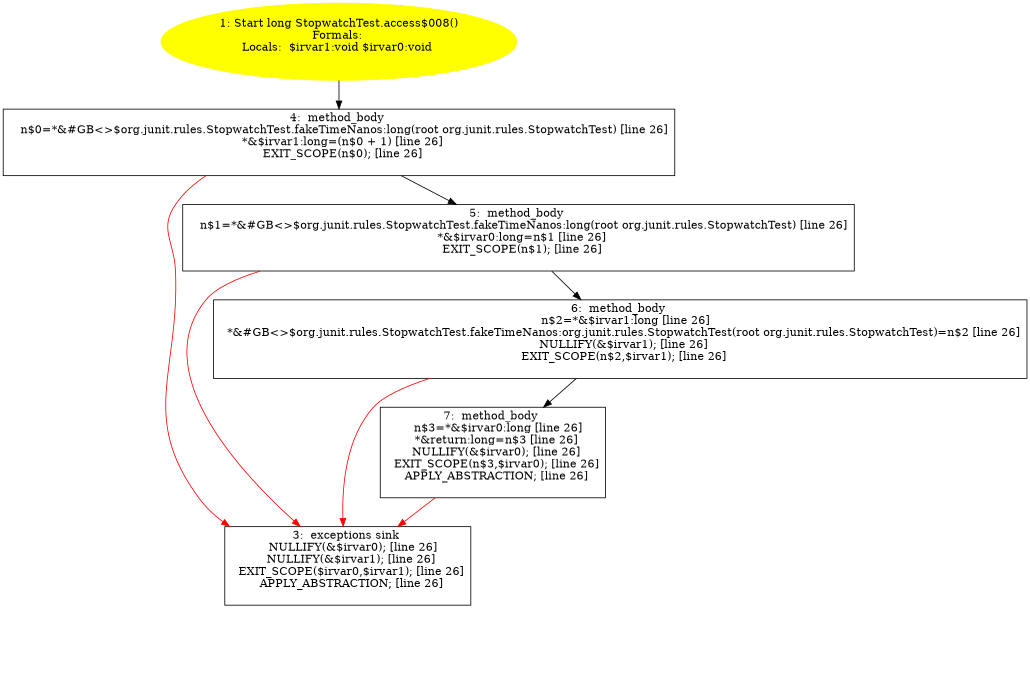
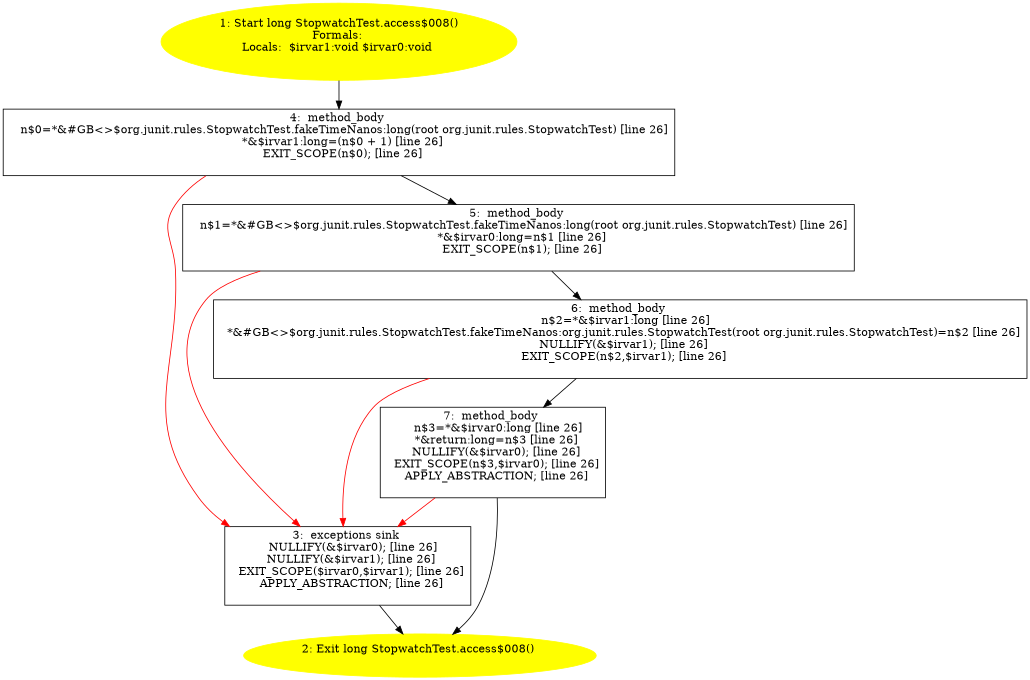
none -> (420, 656)
